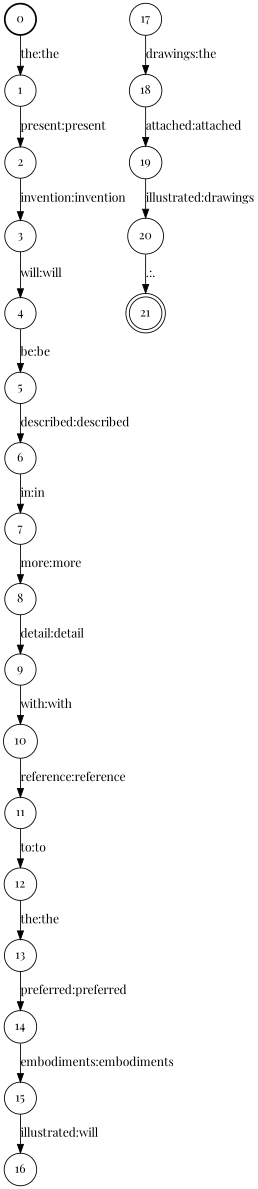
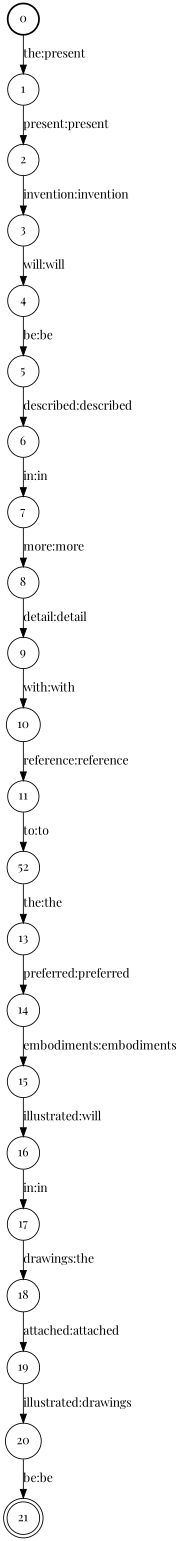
(40, 55) -> (55, 54)
(151, 274) -> (38, 1479)
(20, 884) -> (23, 868)
none -> (23, 1185)
